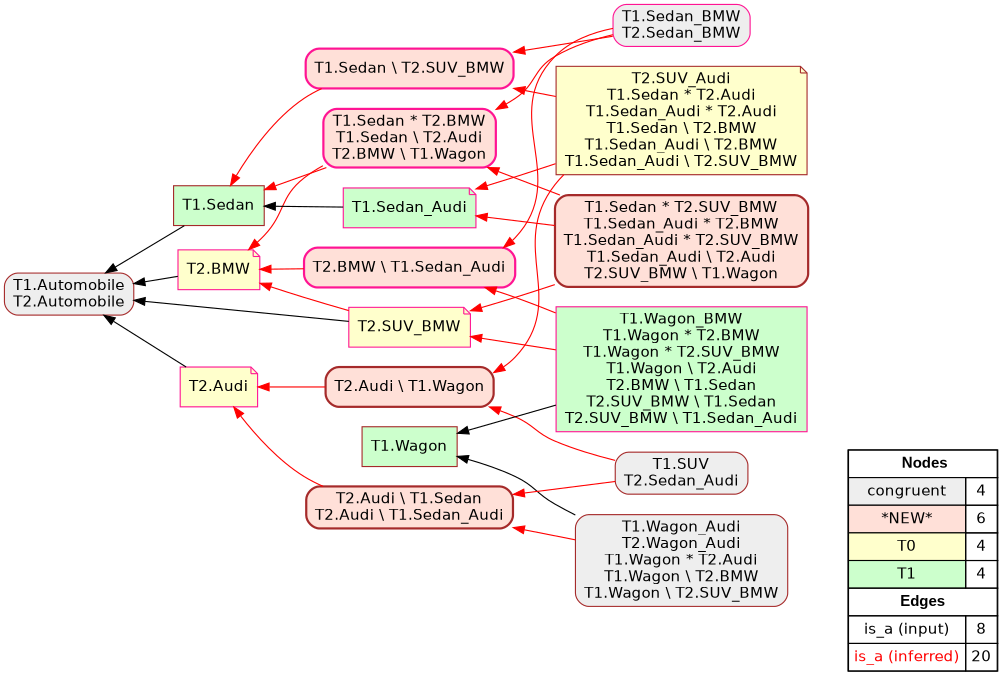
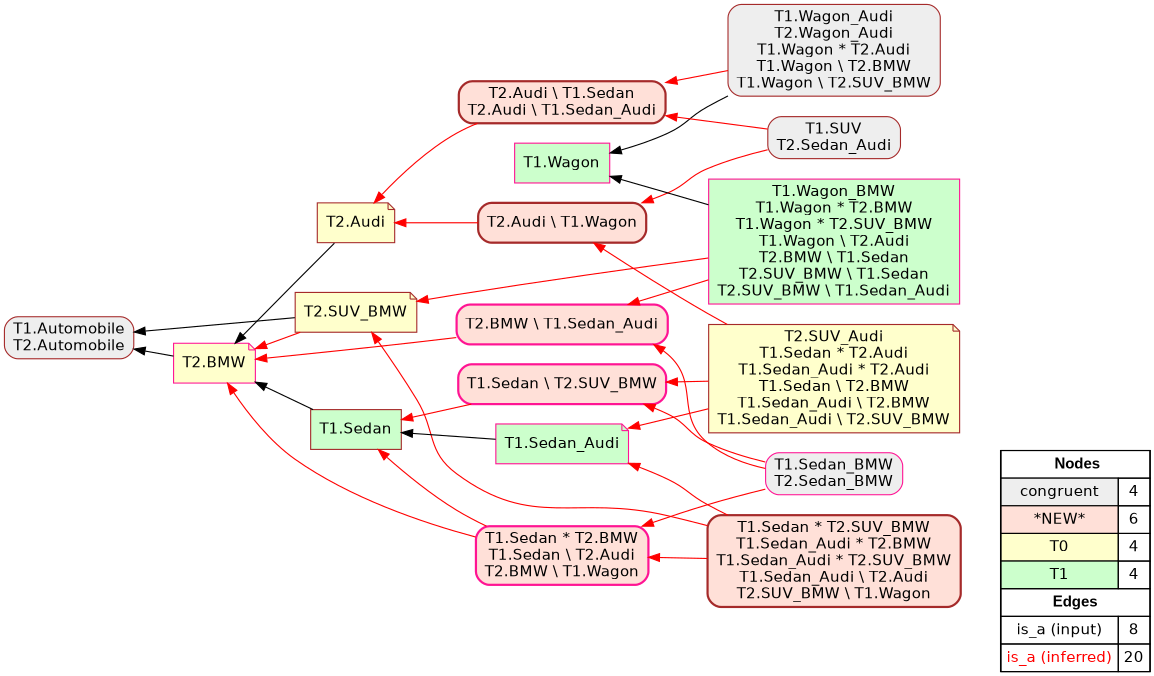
(150, 246) -> (289, 398)
(410, 327) -> (356, 312)
(150, 344) -> (289, 289)
(219, 387) -> (356, 223)
(410, 447) -> (562, 163)
